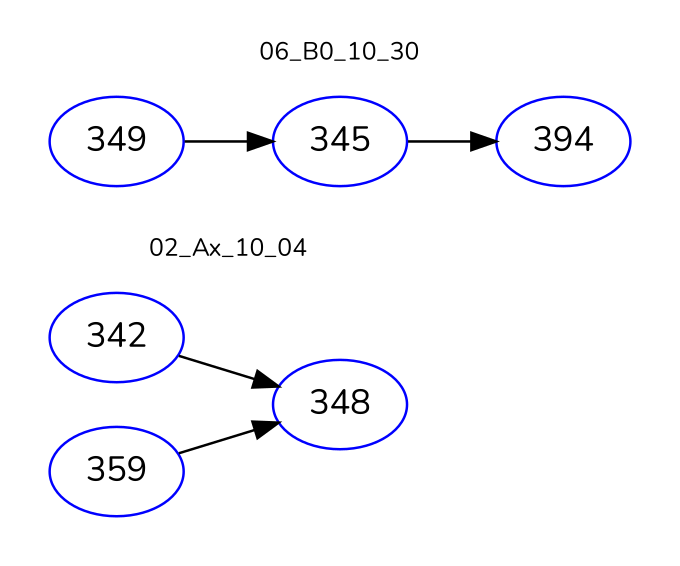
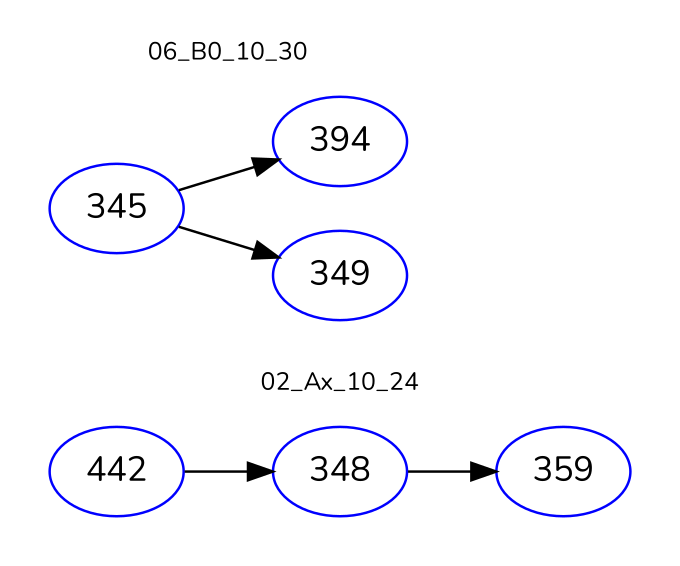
(216, 141) -> (217, 238)
(228, 249) -> (340, 383)
(117, 338) -> (117, 472)
(217, 442) -> (440, 472)
